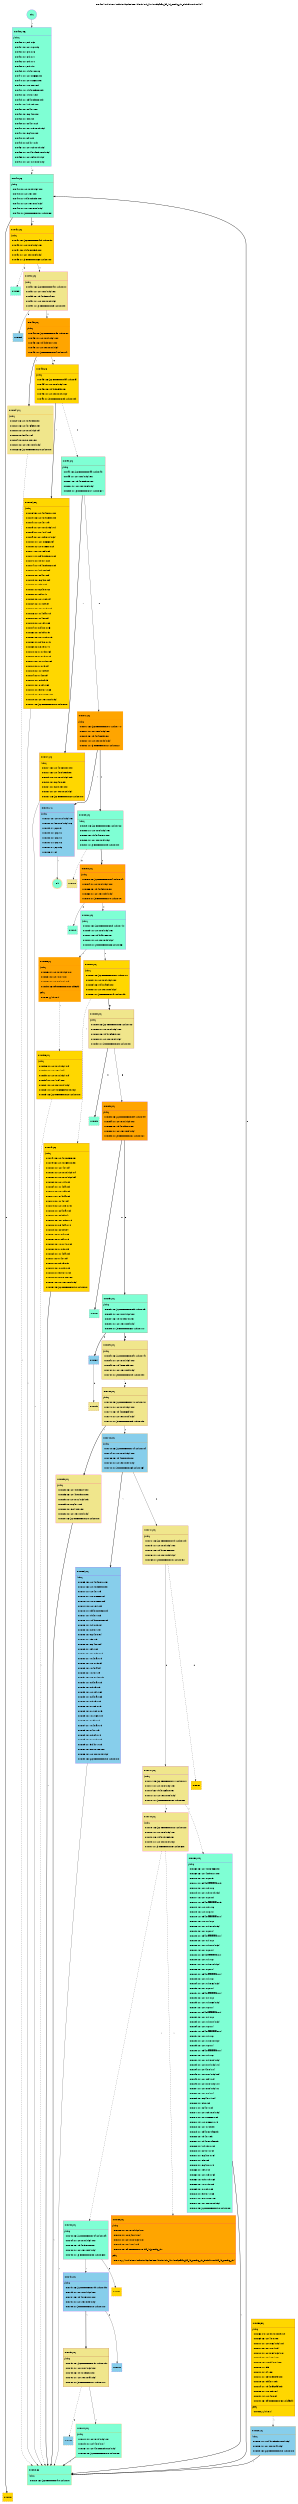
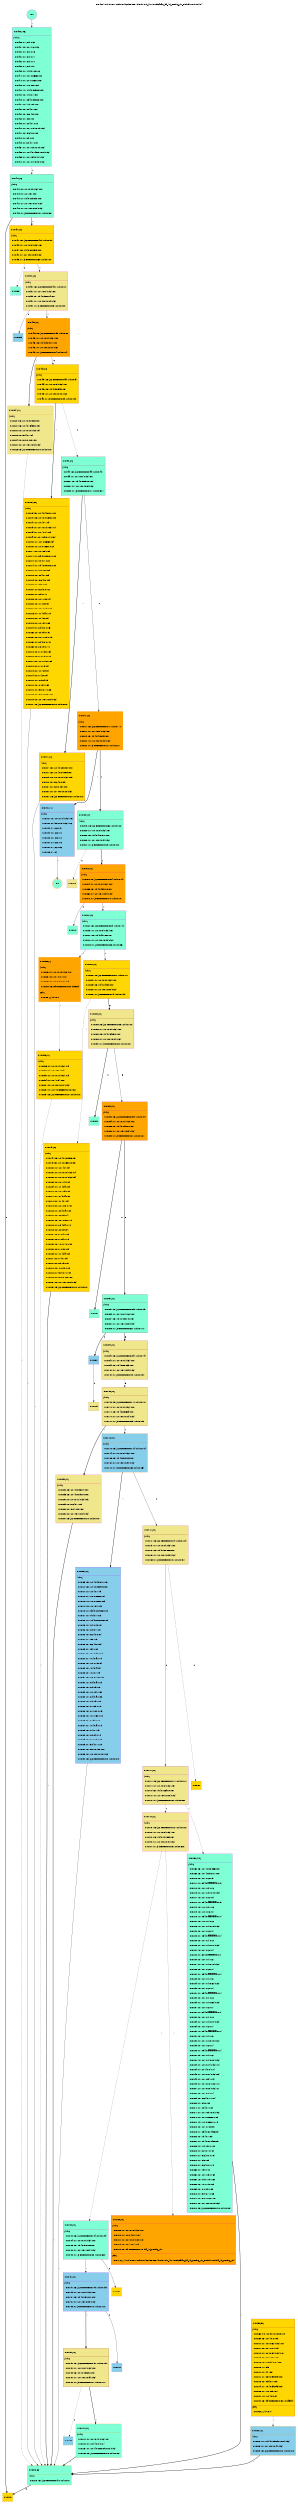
(32, 15) -> (32, 15)
(246, 1336) -> (23, 2489)
(92, 2405) -> (92, 2405)
